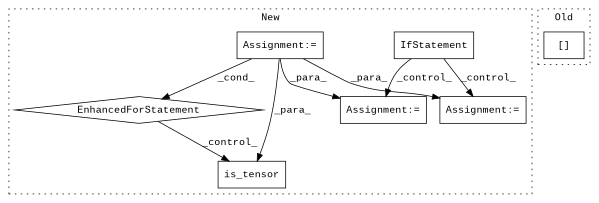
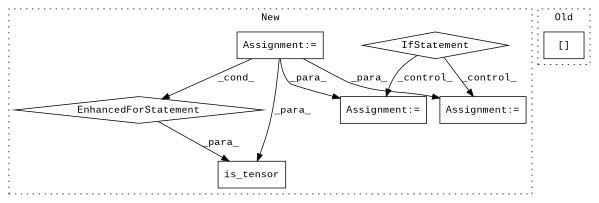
(434, 45) -> (435, 45)
(230, 142) -> (221, 142)
